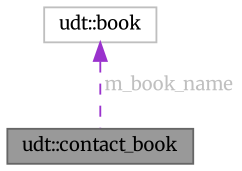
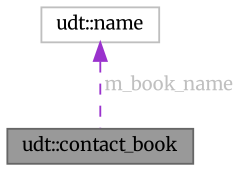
(100, 25) -> (100, 25)
